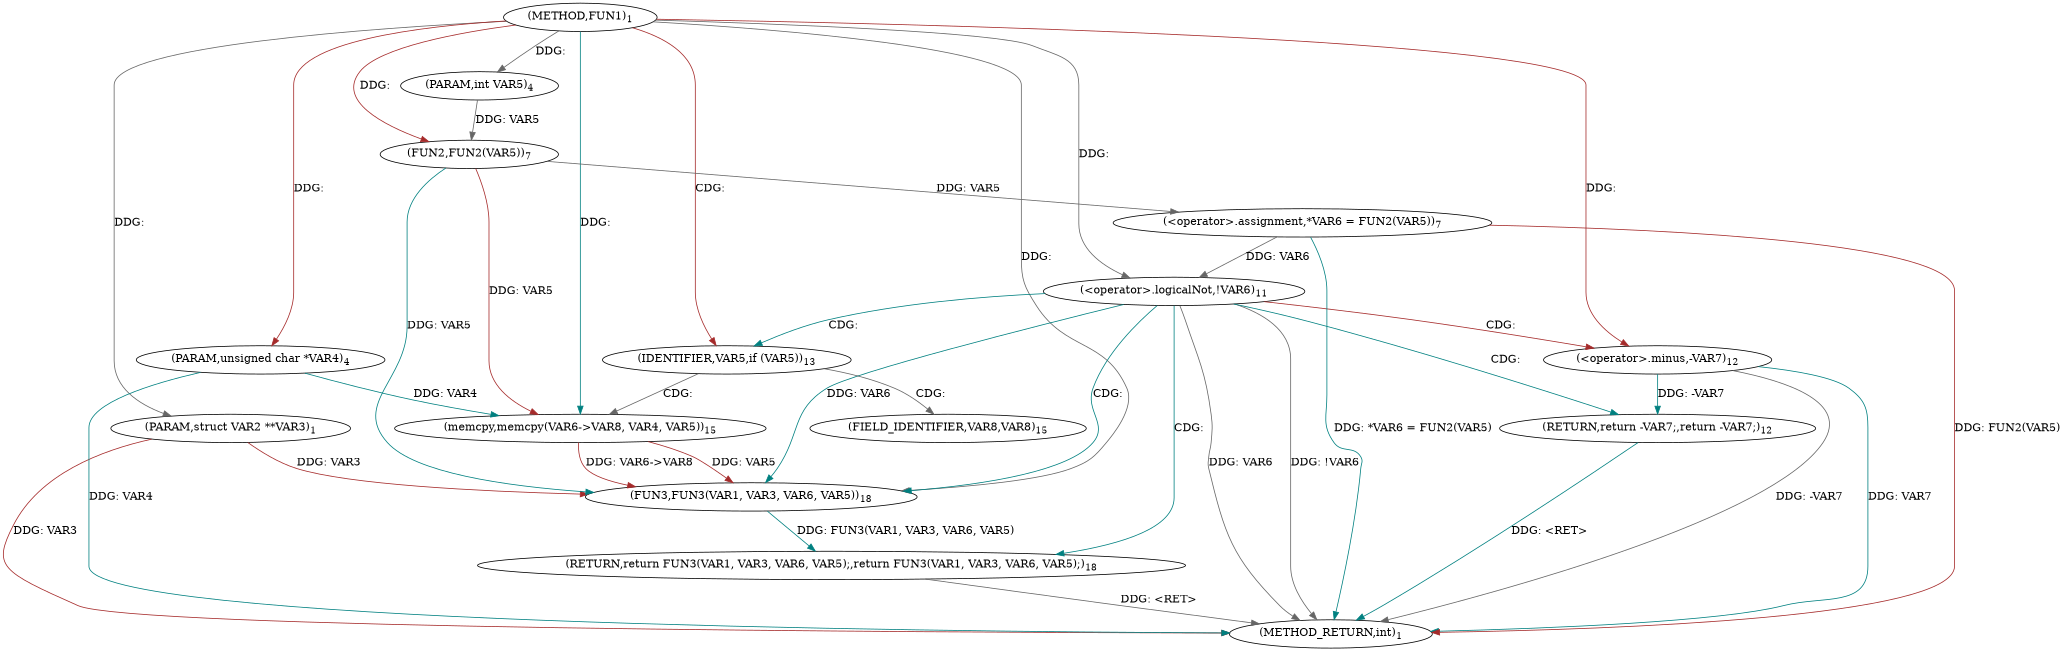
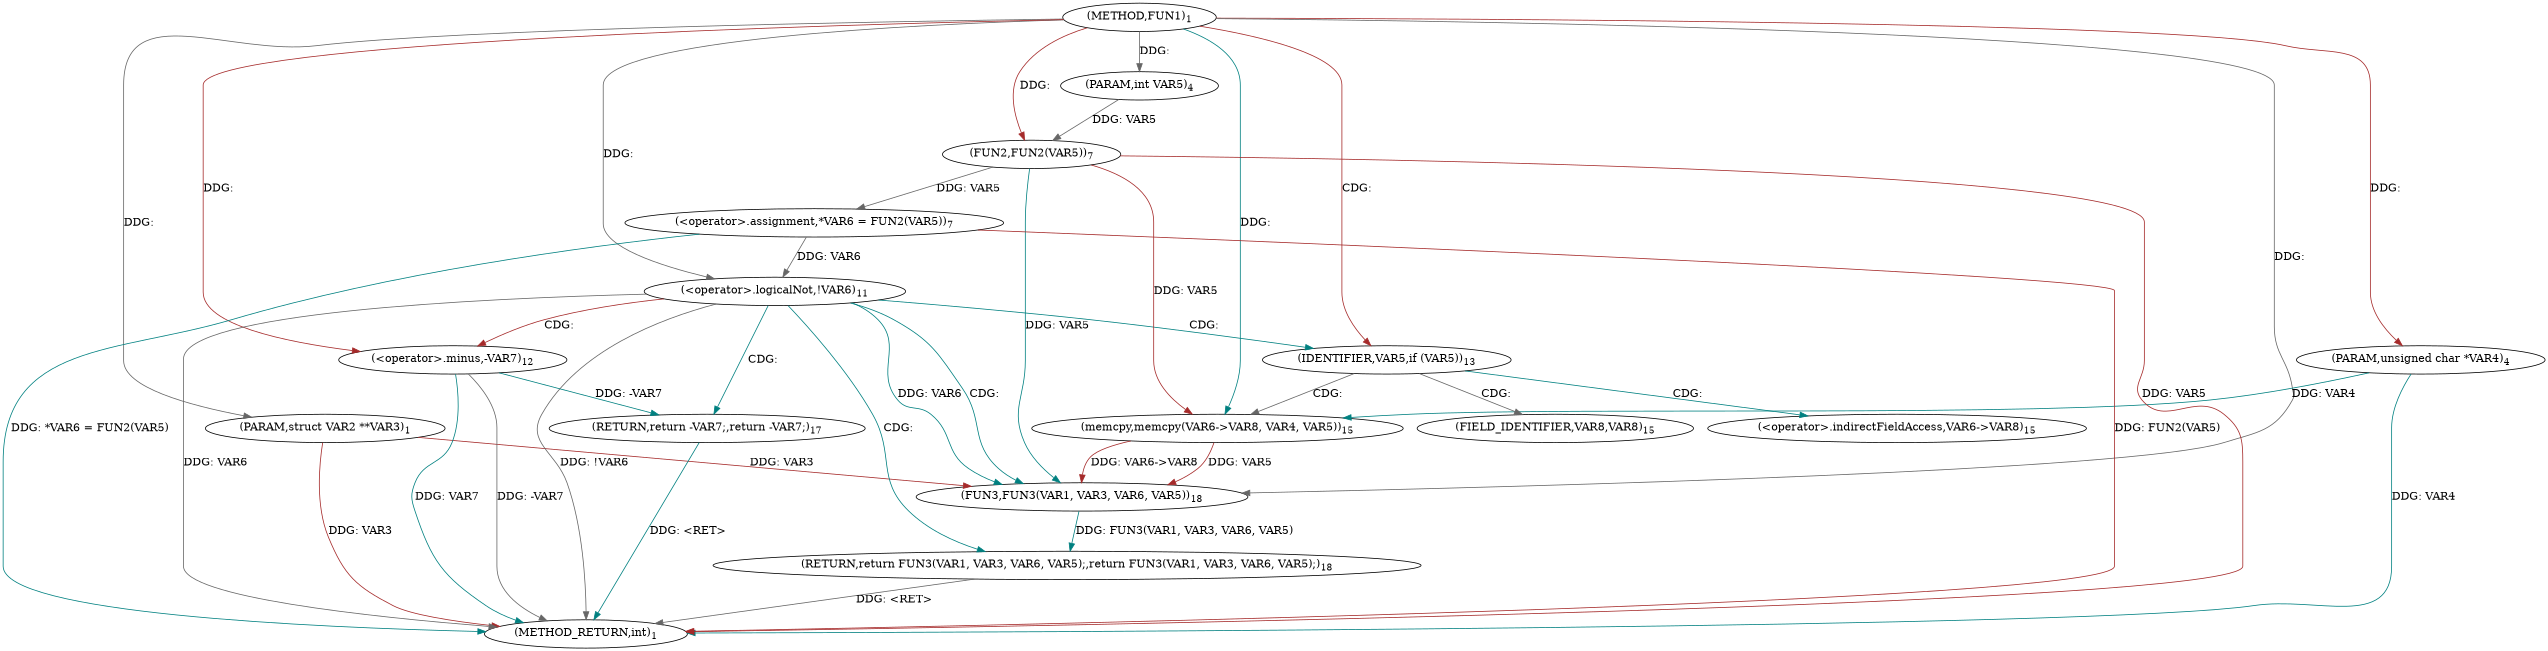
(1767, 427) -> (816, 427)
none -> (1897, 428)
none -> (2197, 579)
